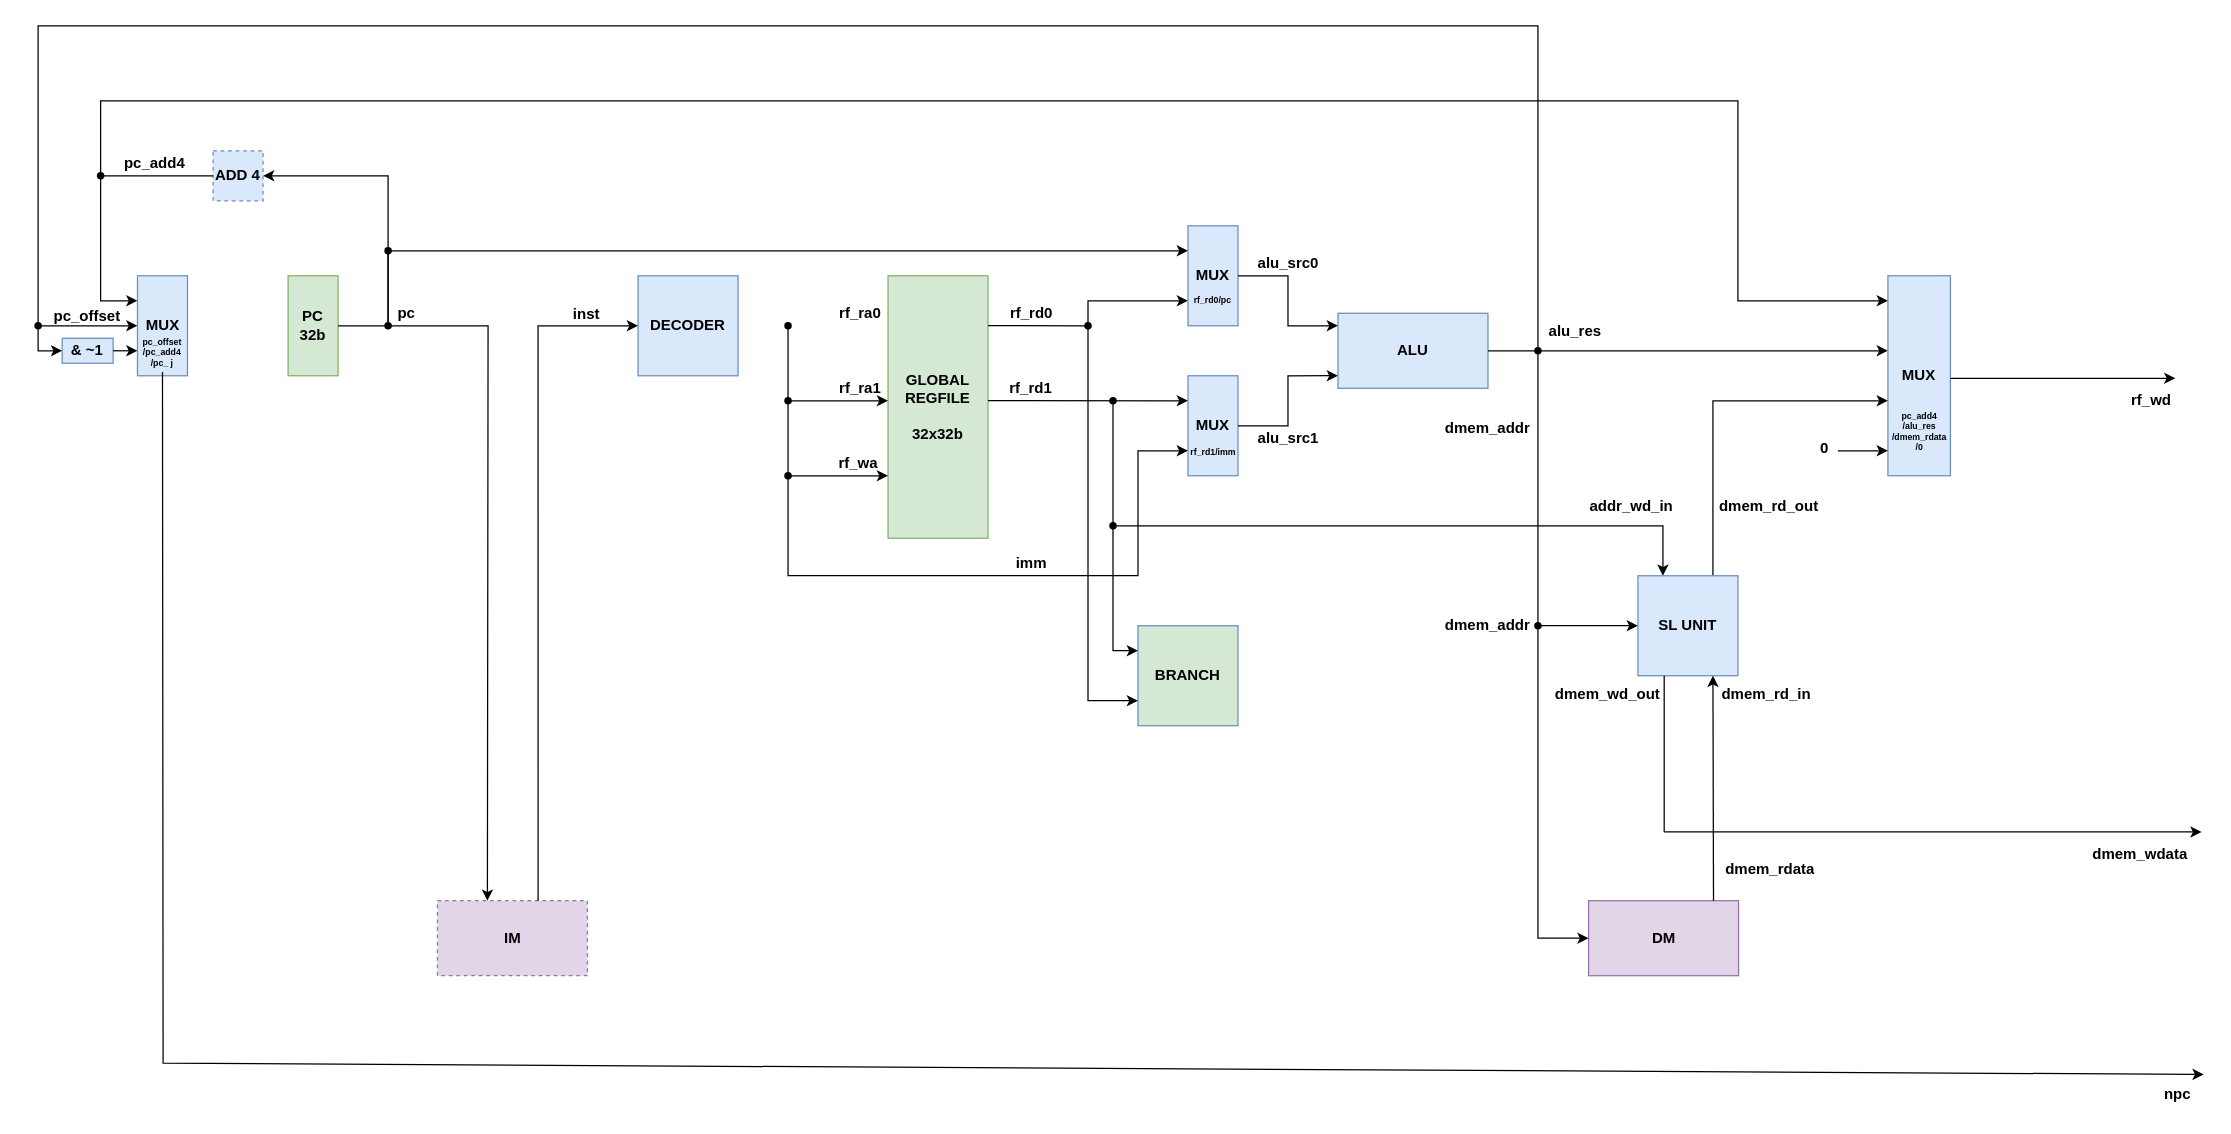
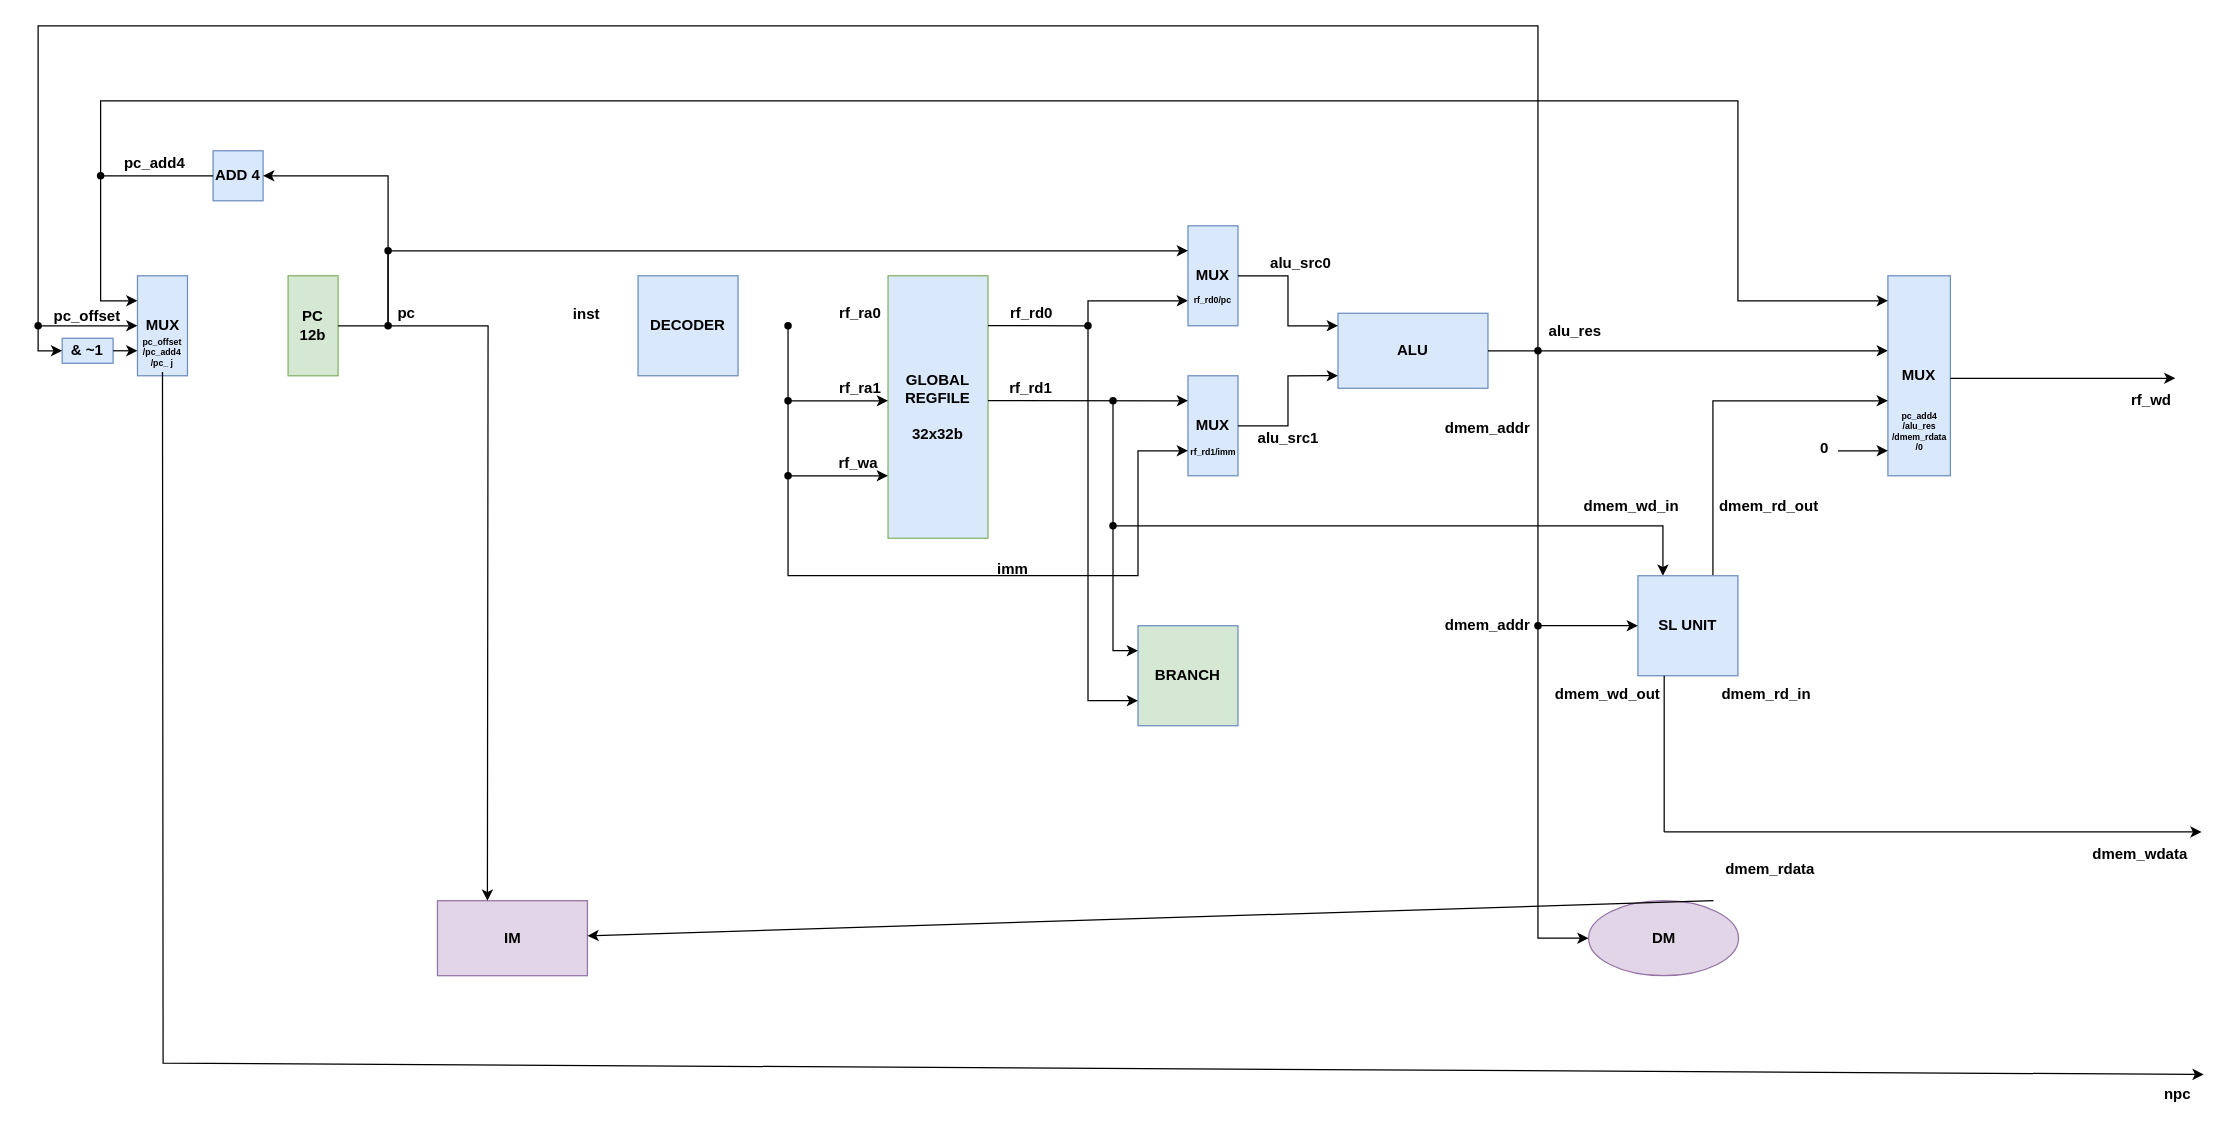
(238, 176) -> (238, 176)
(1288, 263) -> (1301, 263)
(313, 326) -> (313, 326)
(938, 407) -> (938, 407)
(1632, 507) -> (1632, 507)
(1031, 563) -> (1013, 569)
(538, 568) -> none
(1713, 793) -> (1155, 918)
(513, 938) -> (513, 938)
(1664, 938) -> (1664, 938)
